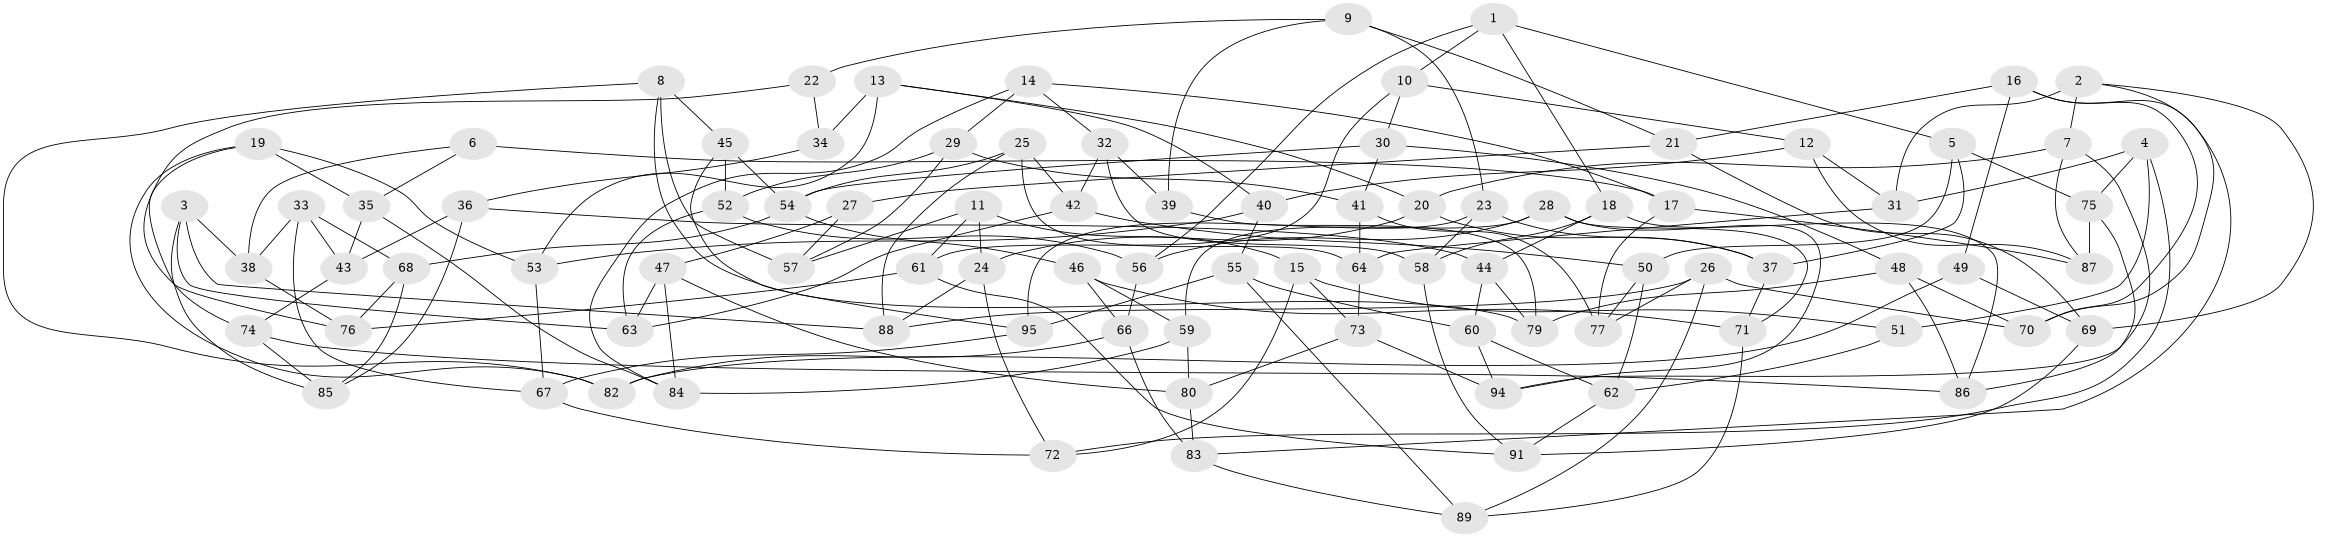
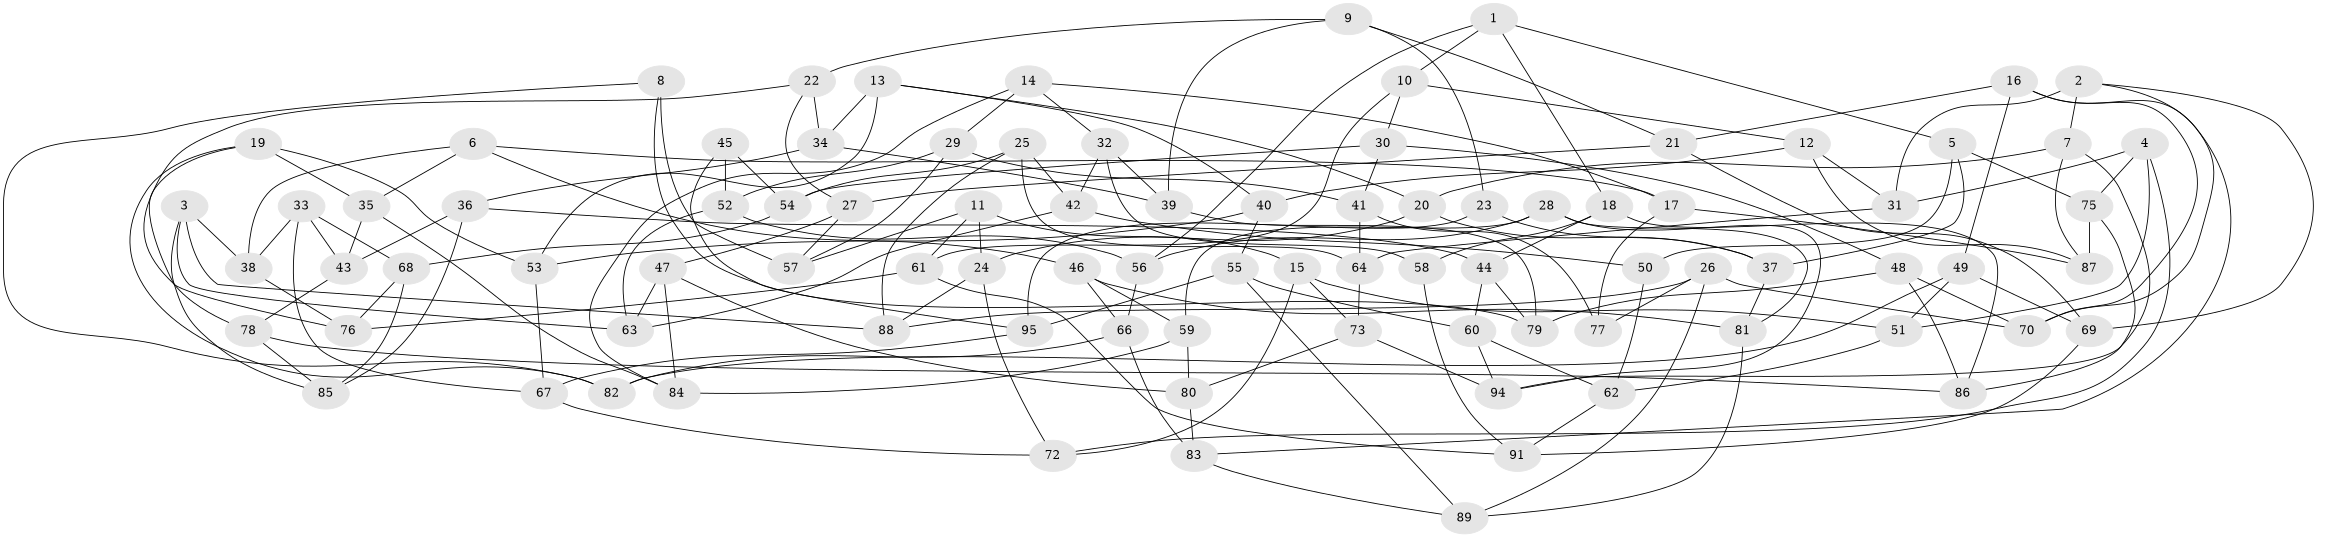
(693, 113) -> none
none -> (786, 145)
none -> (1034, 178)
(1453, 237) -> none
(930, 242) -> (754, 233)
(1622, 300) -> none
none -> (1930, 300)
(249, 331) -> (249, 331)
(1743, 331) -> (1743, 331)
